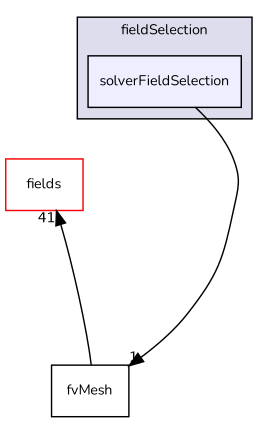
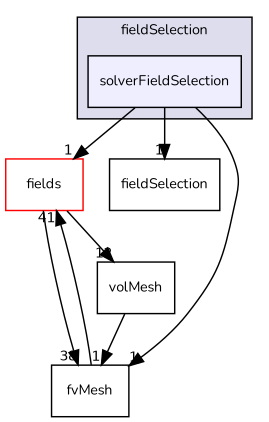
none -> (110, 129)
none -> (165, 185)
none -> (56, 281)
none -> (136, 288)
